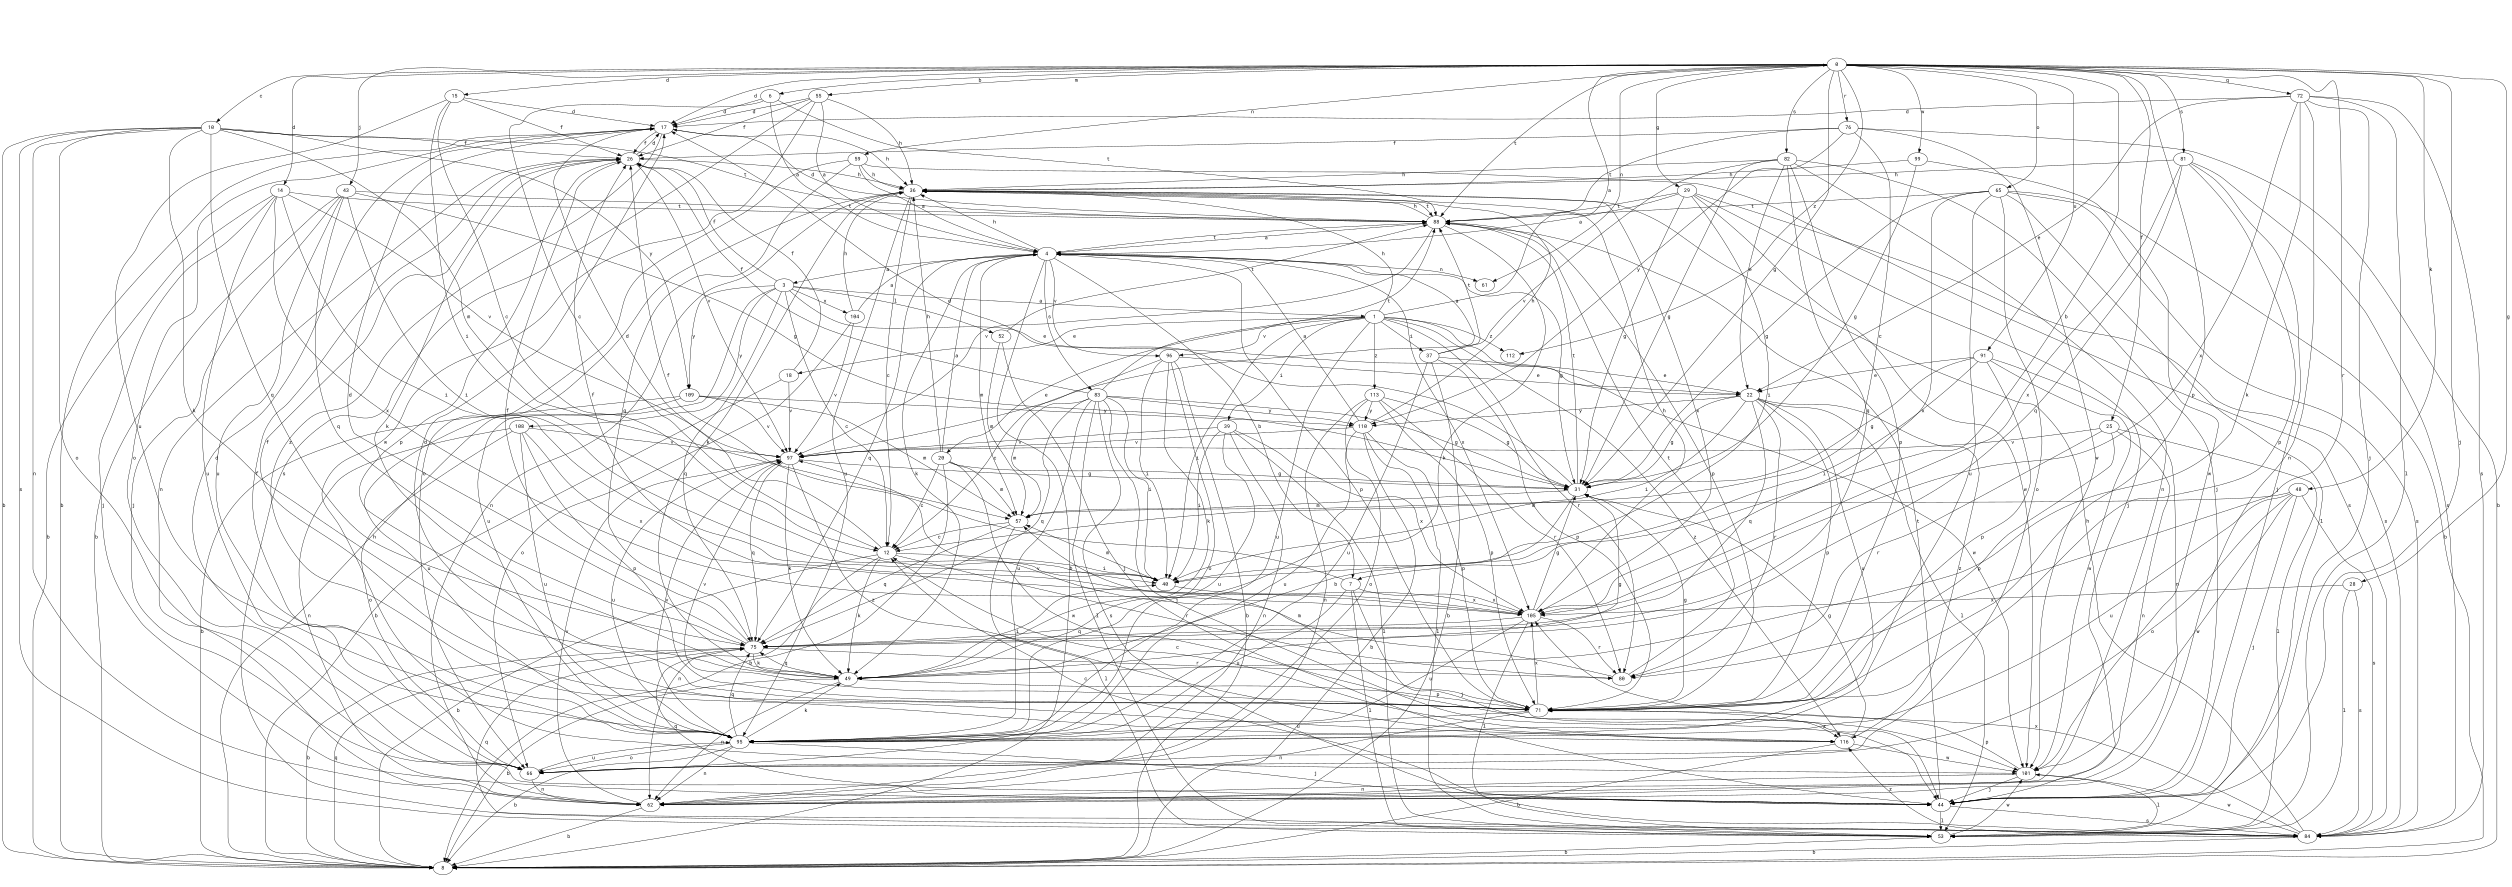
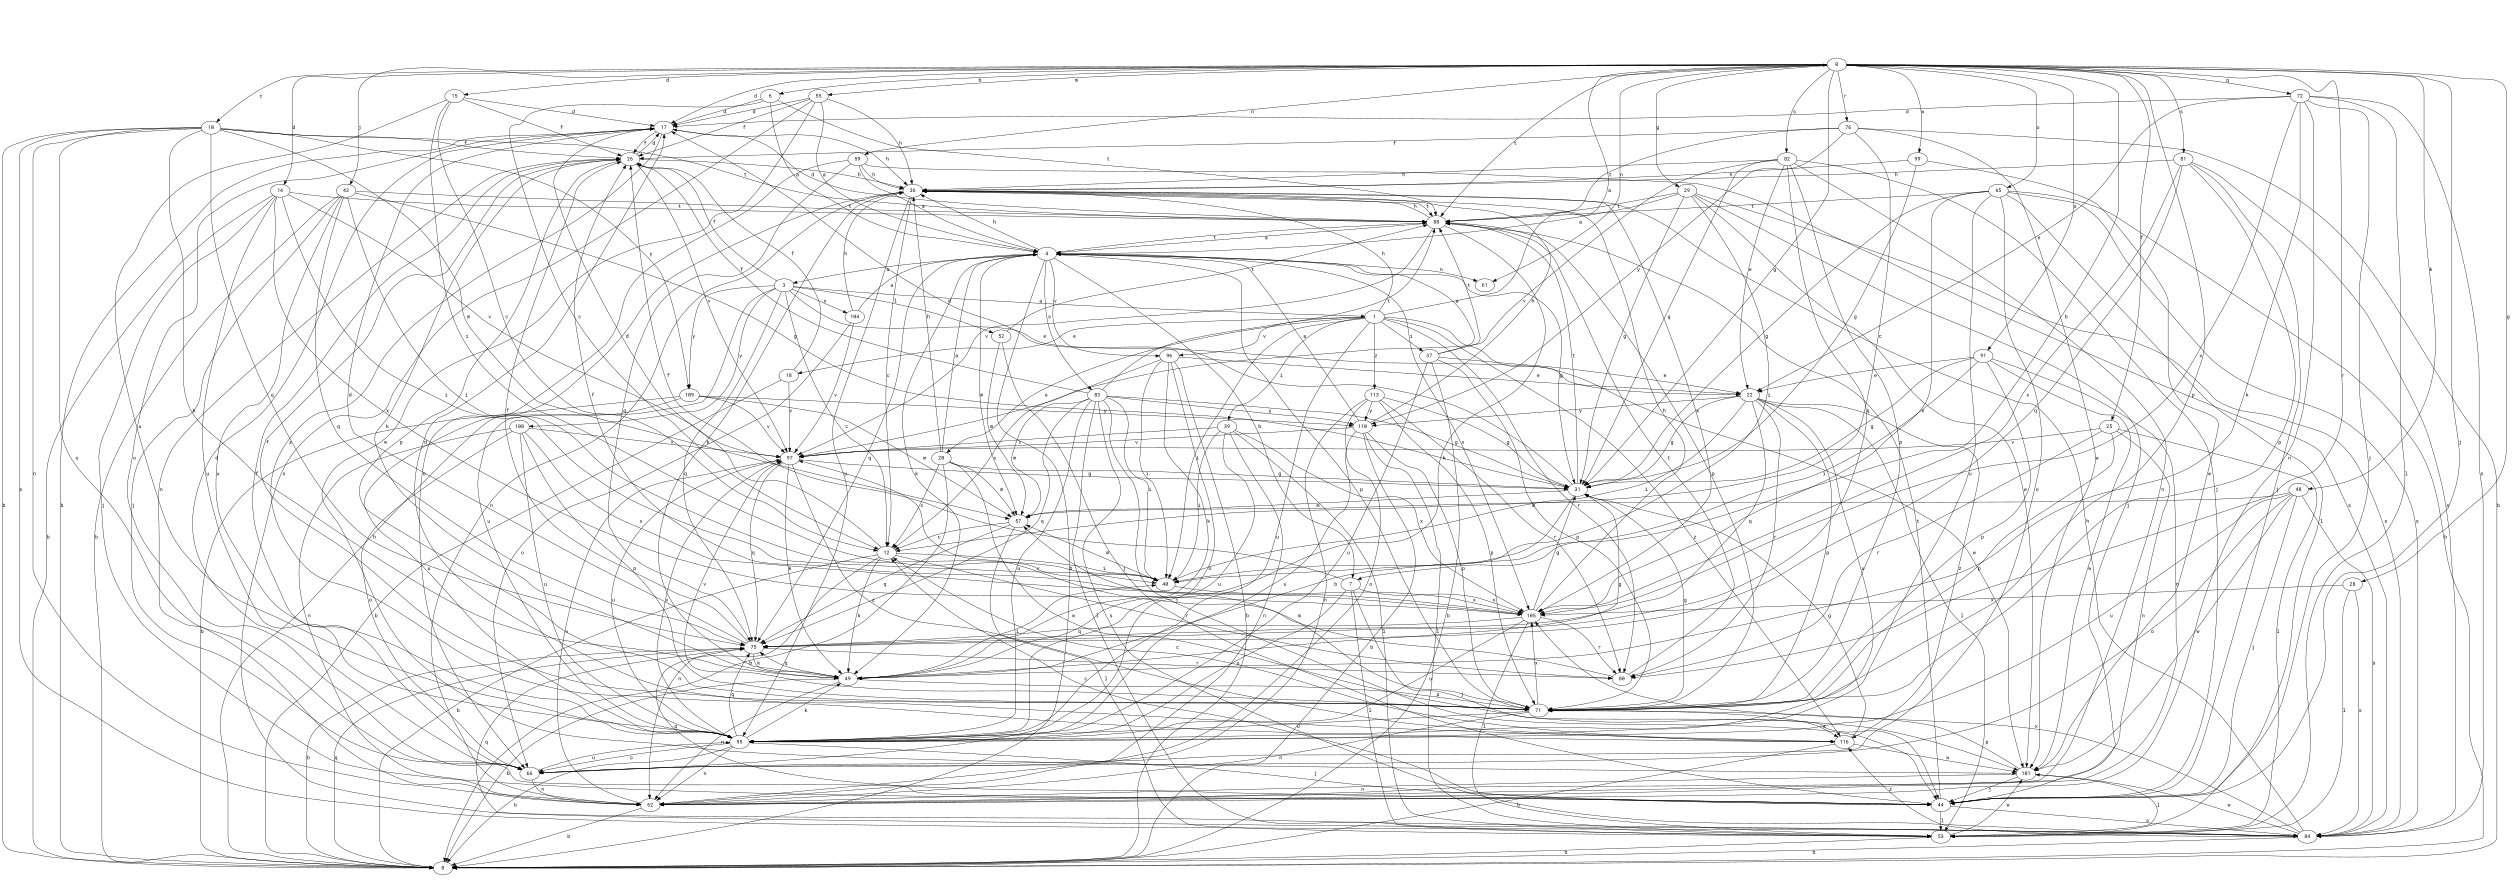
(1511, 356) -> none
